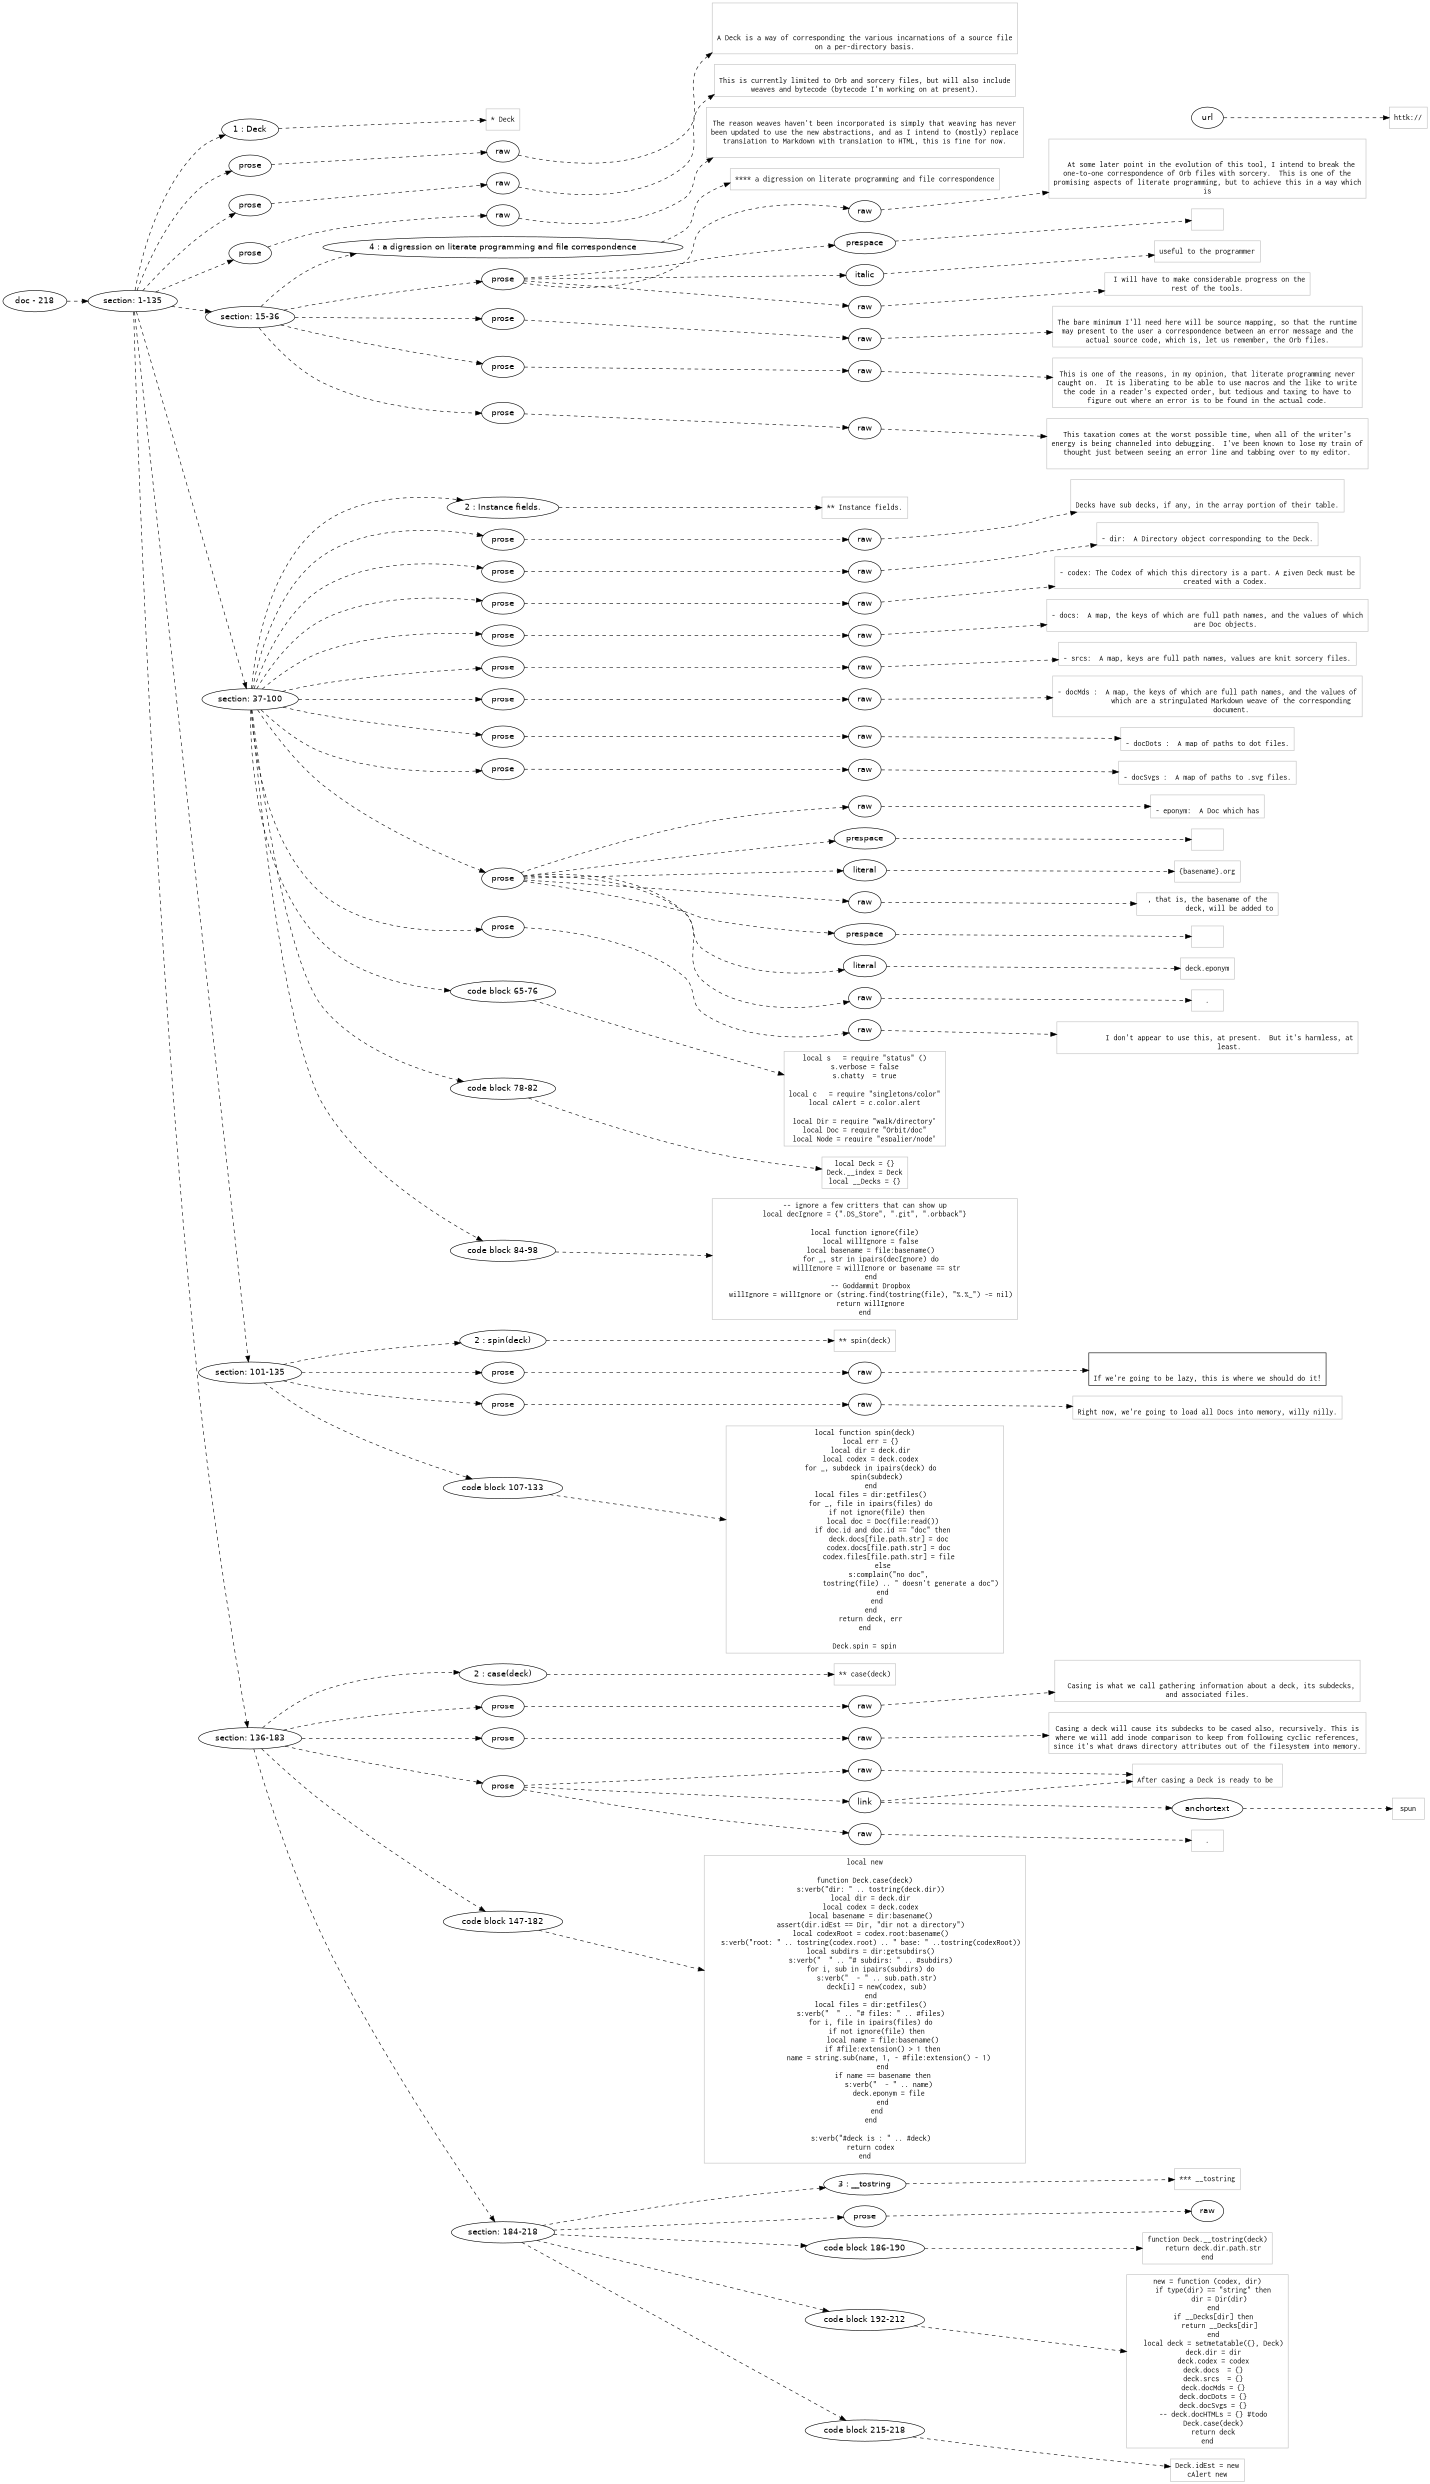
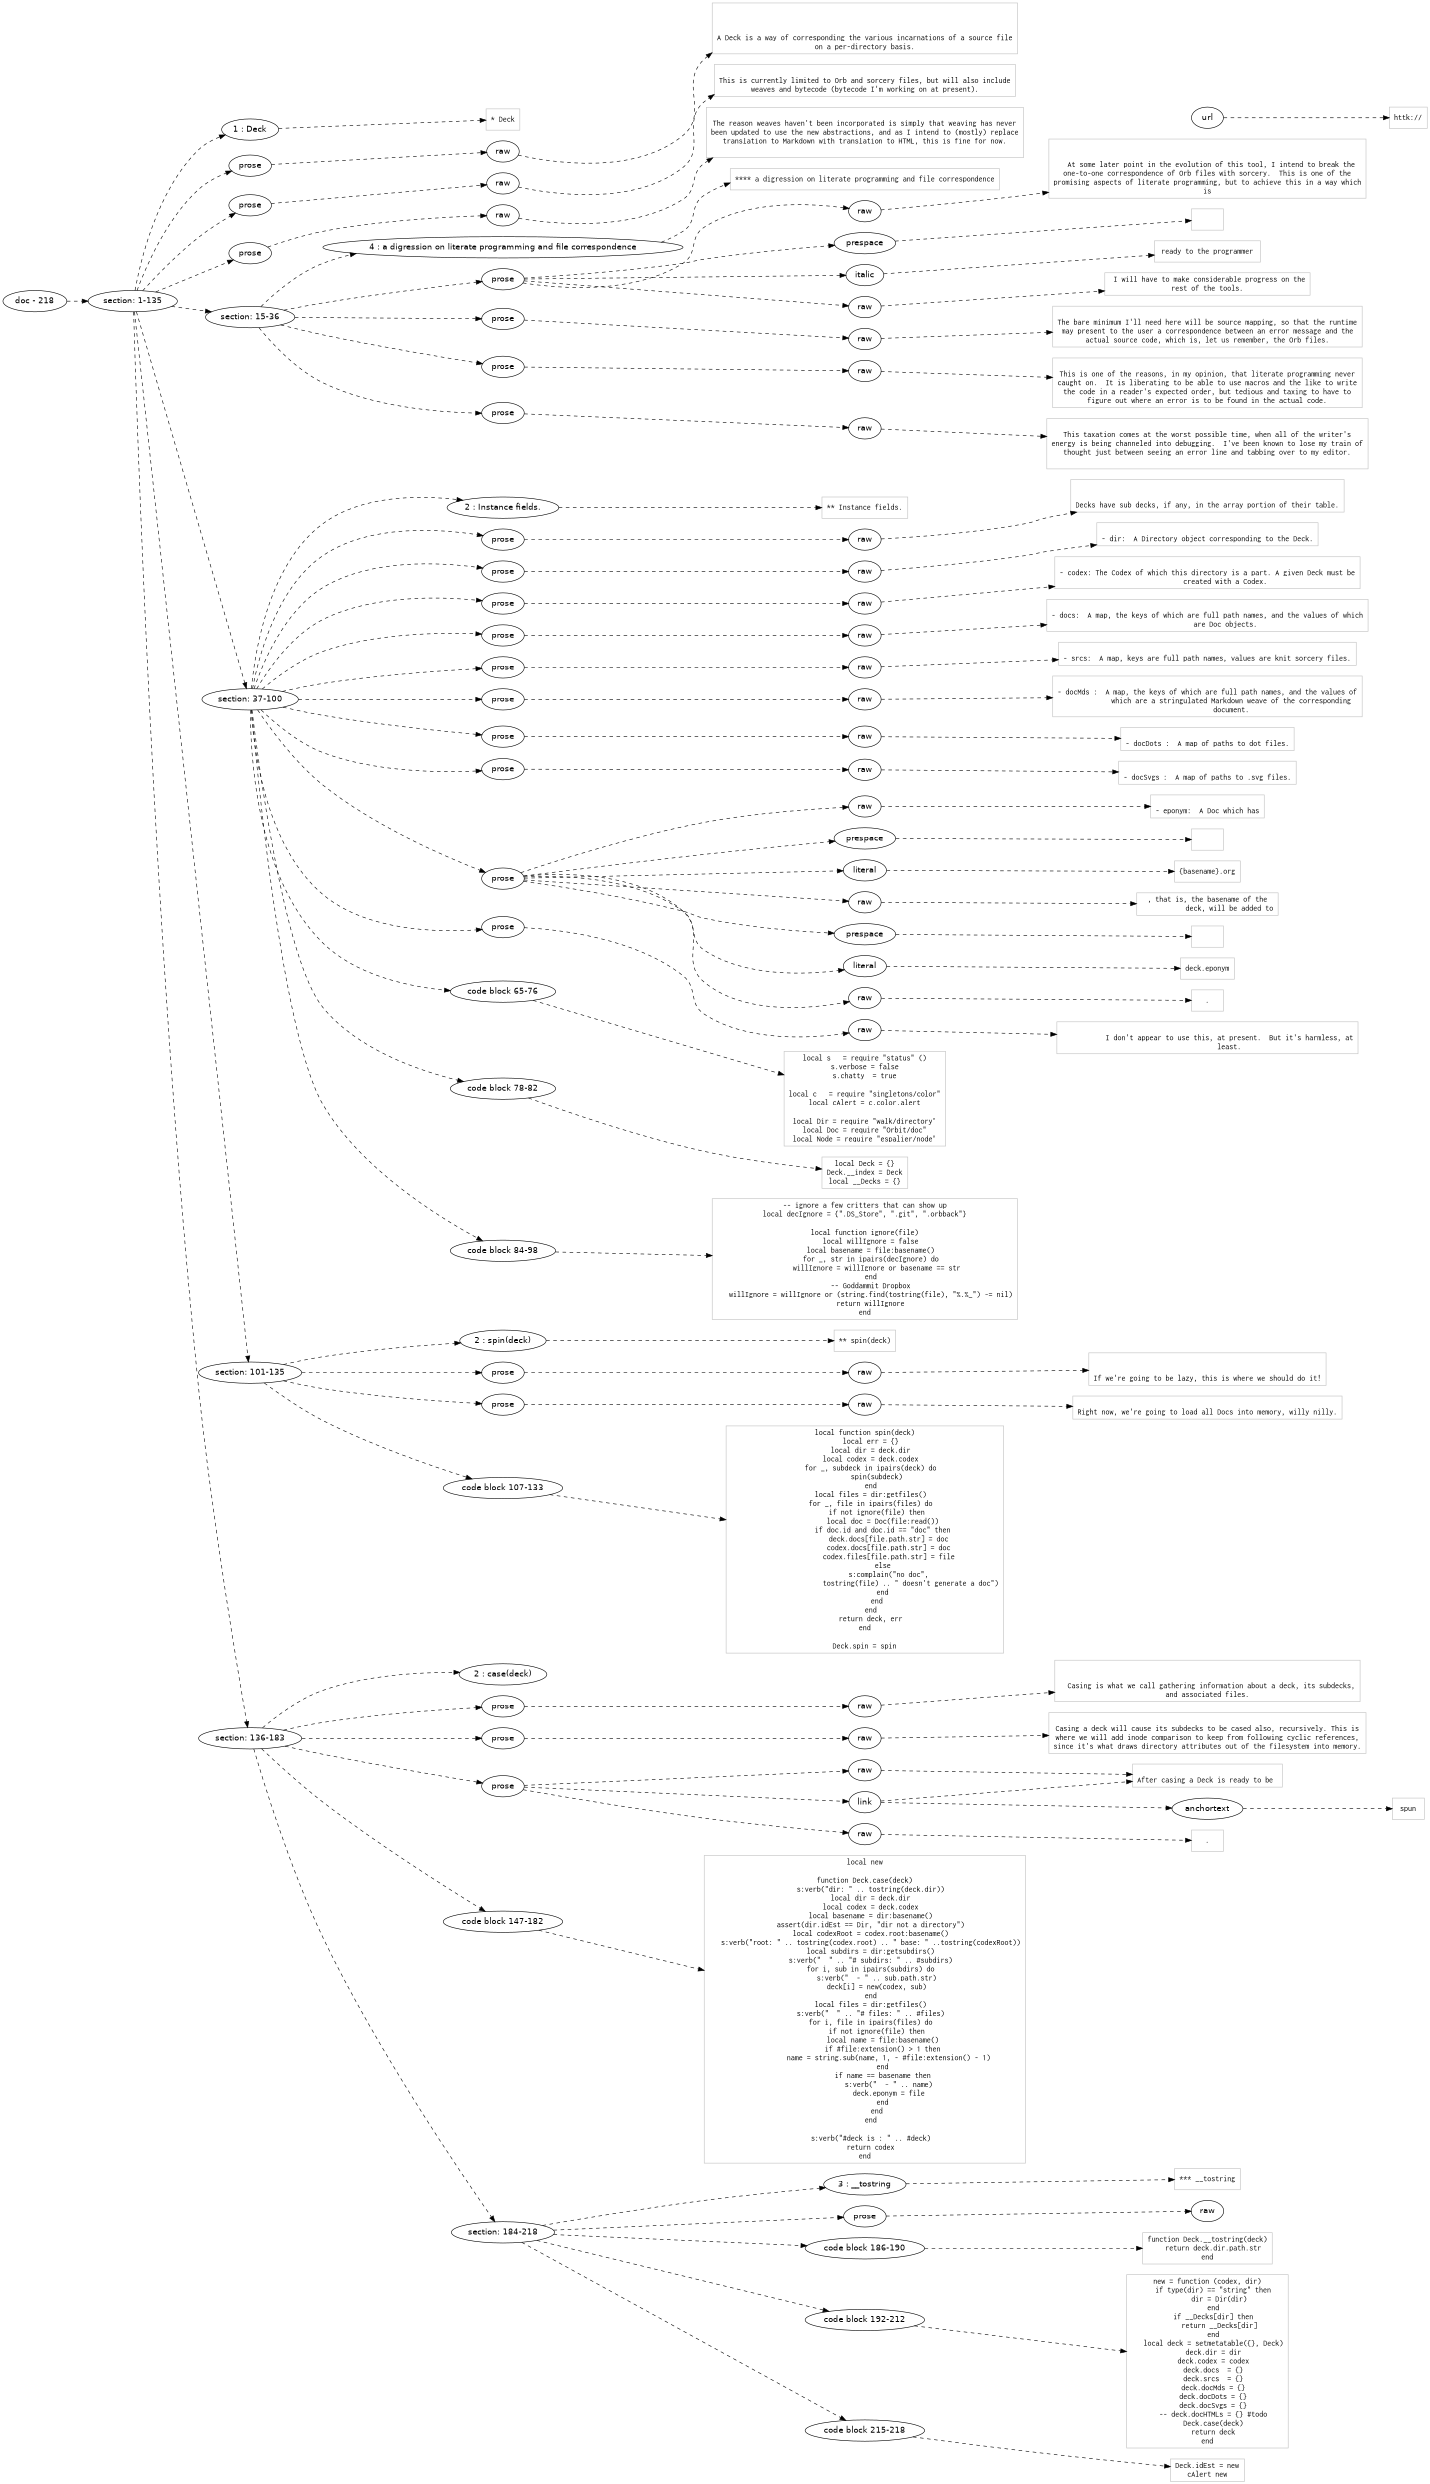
(1207, 251) -> (1207, 251)
(1207, 1369) -> (1207, 1369)
(865, 1674) -> none
